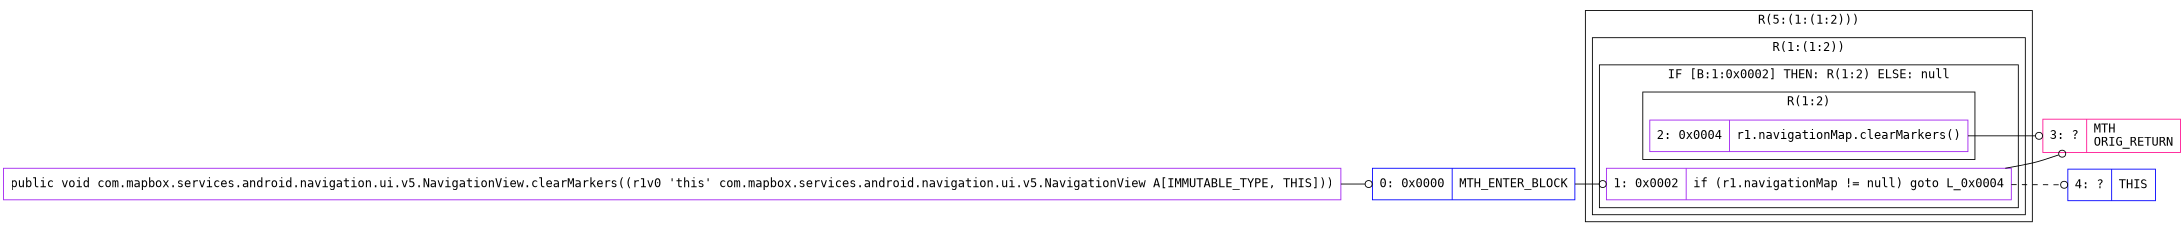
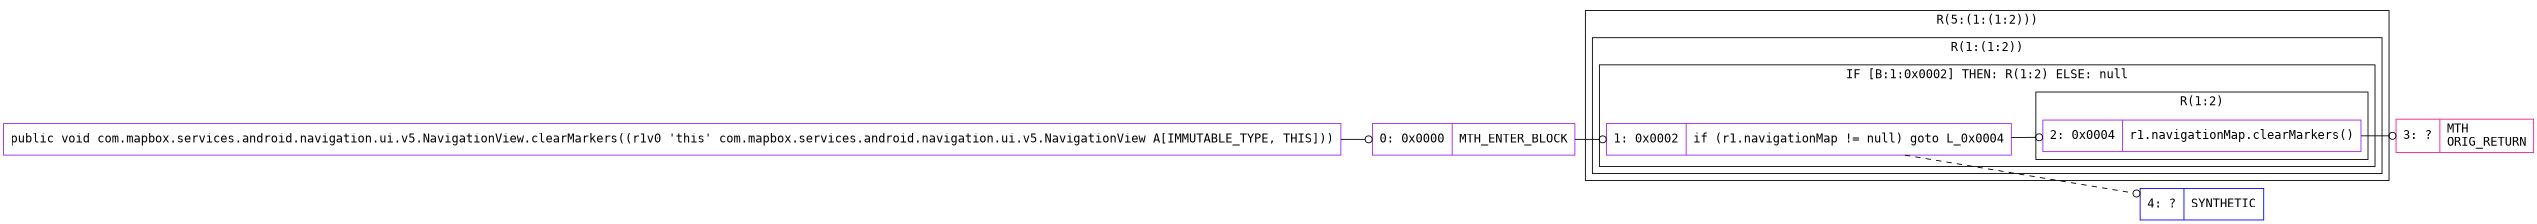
(2038, 162) -> (2023, 137)
(1474, 184) -> (1474, 139)
(2134, 184) -> (2224, 204)
